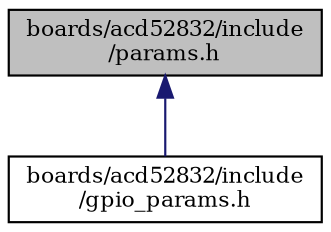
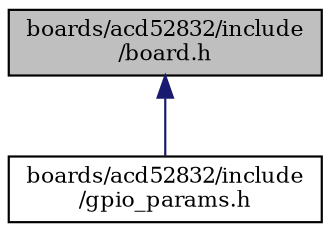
(165, 43) -> (165, 43)
